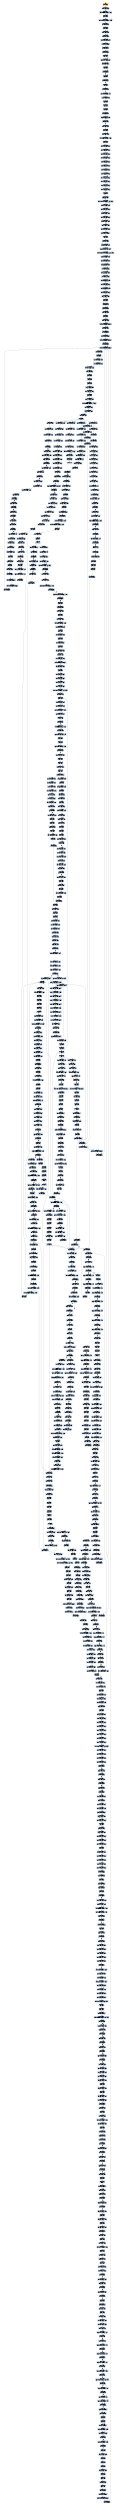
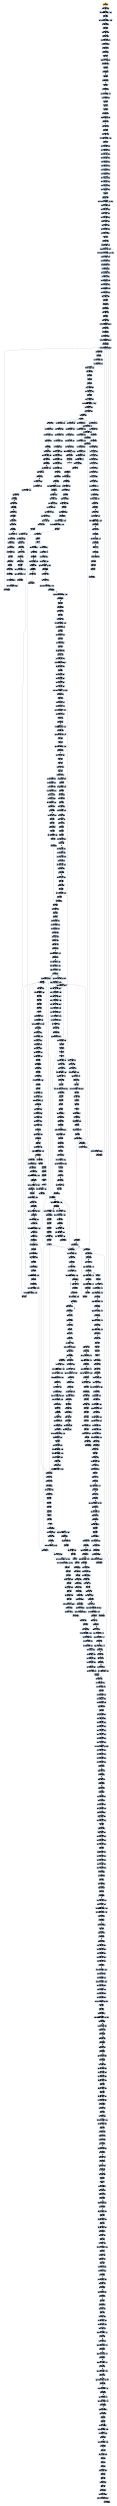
none -> (55, 957)
(75, 1290) -> (70, 1284)
